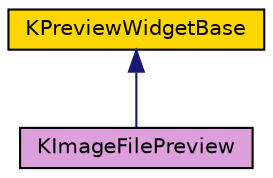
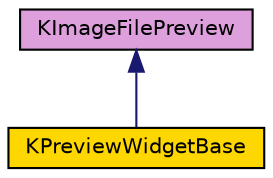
(136, 100) -> (136, 100)
